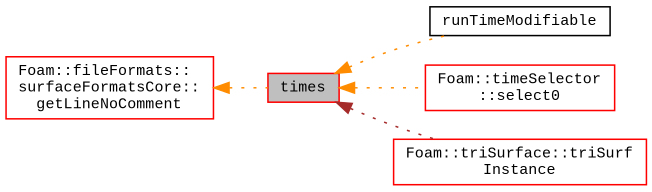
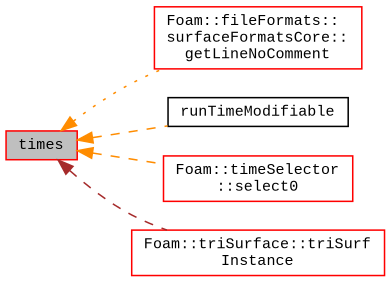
(397, 49) -> (130, 132)
(248, 88) -> (116, 92)
(390, 88) -> (128, 159)
(392, 125) -> (115, 205)
